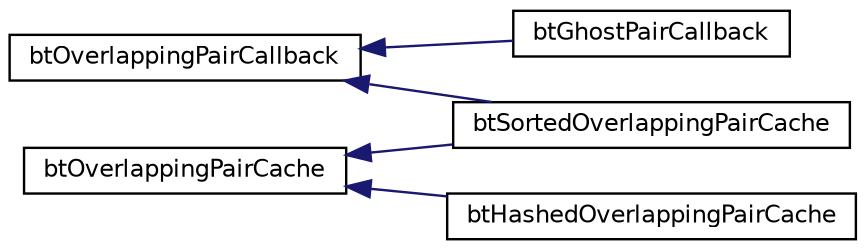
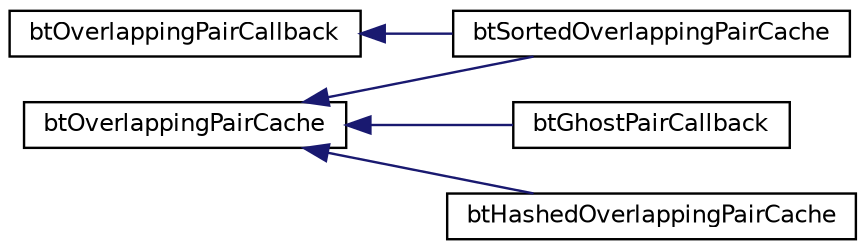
(449, 44) -> (442, 125)
